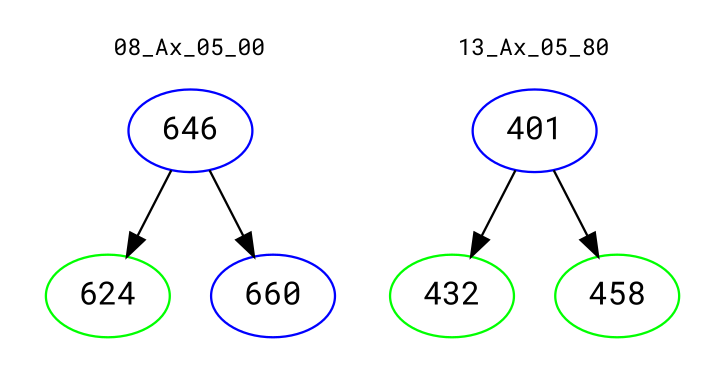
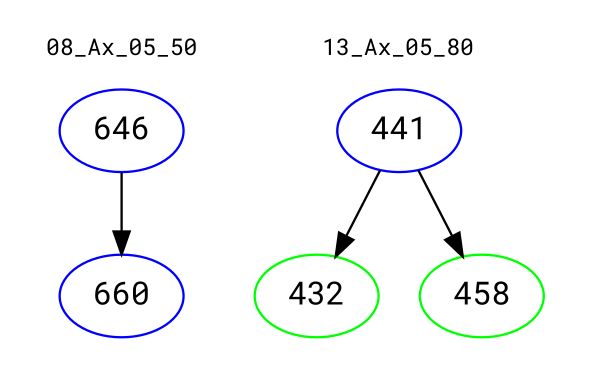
(190, 49) -> (123, 49)
(535, 131) -> (399, 131)
(108, 296) -> none
